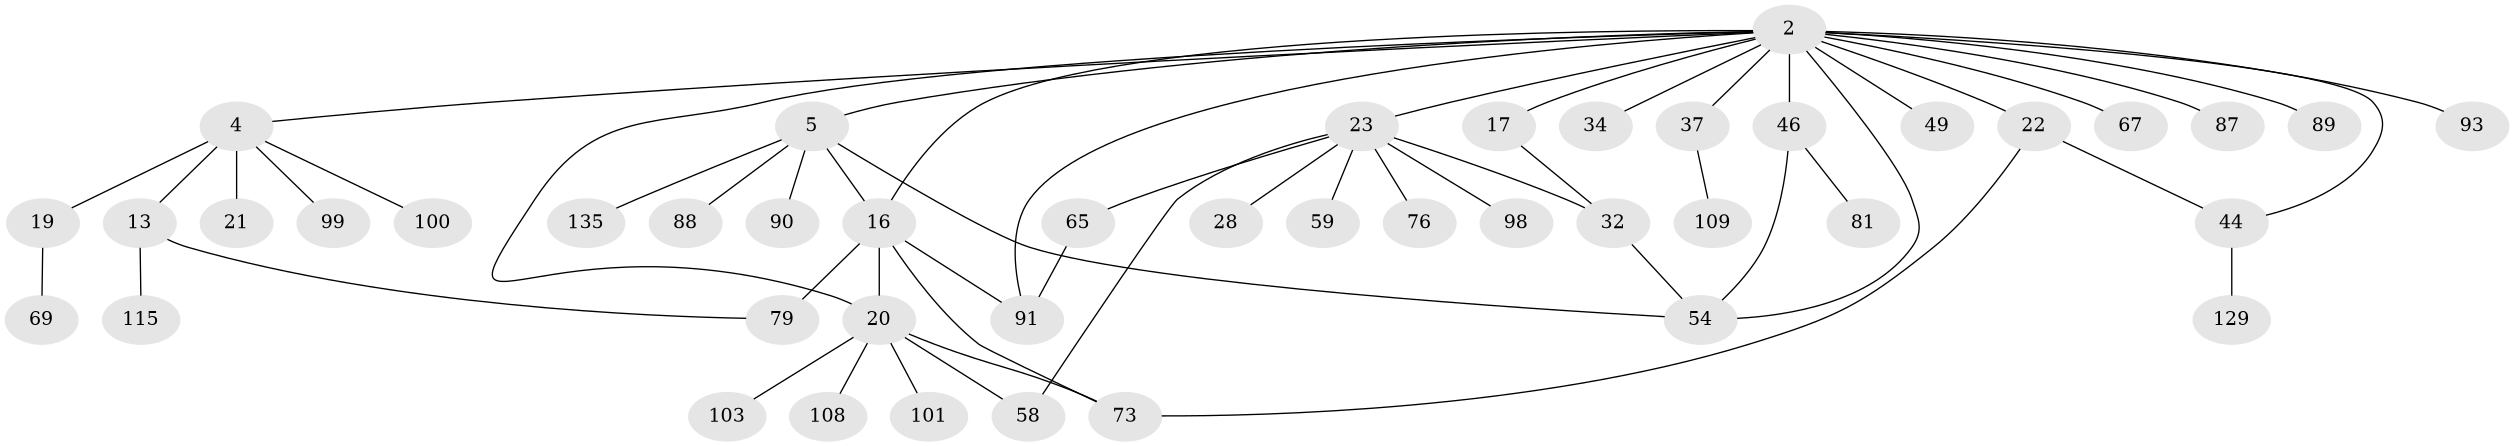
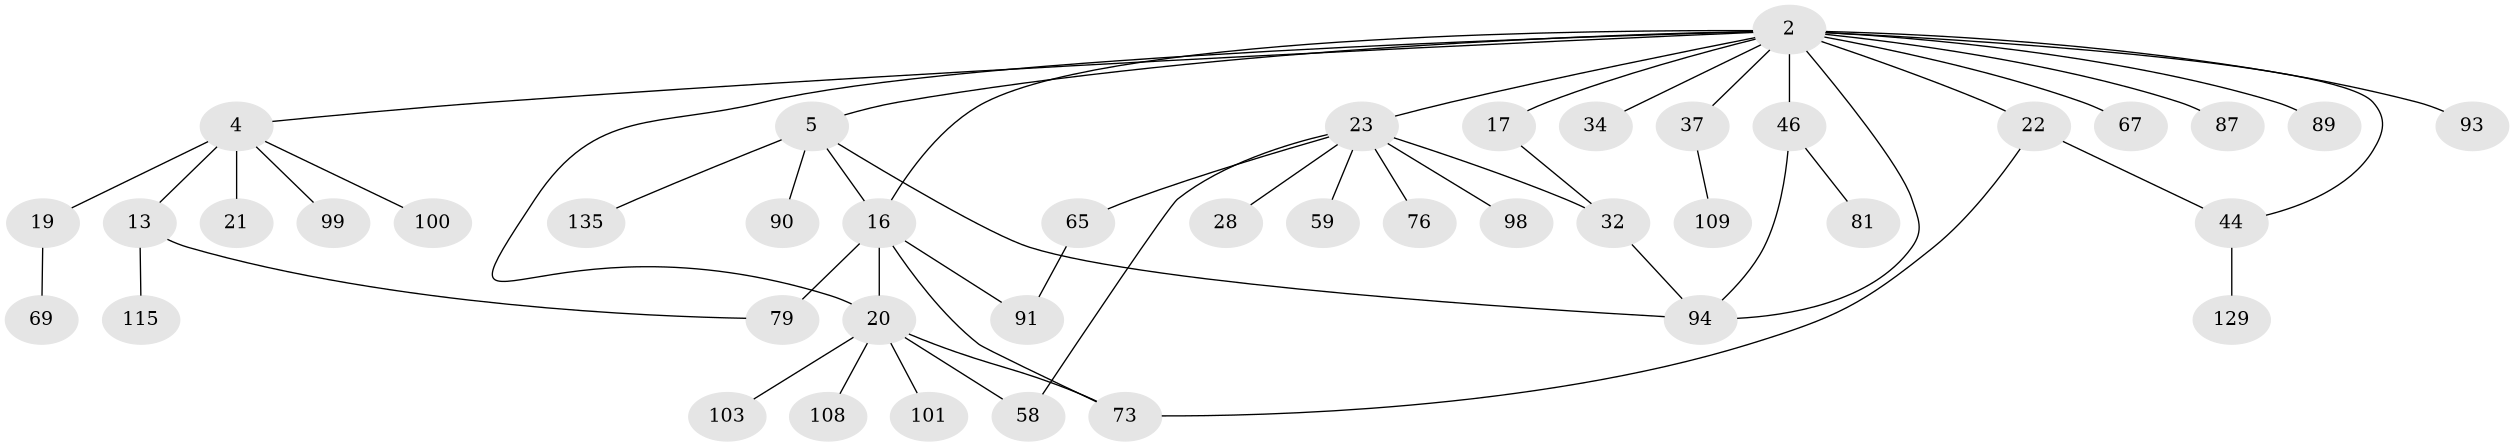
(1330, 83) -> none
(1937, 126) -> none
(686, 223) -> none
(1701, 320) -> (1701, 320)
